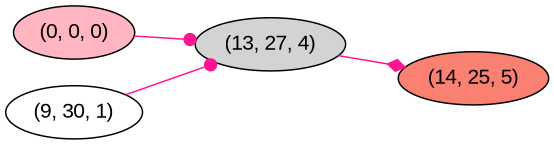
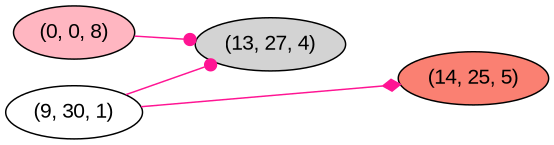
(74, 33) -> (74, 33)
(363, 60) -> (262, 96)
